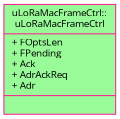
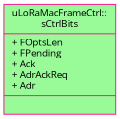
(60, 24) -> (60, 24)
